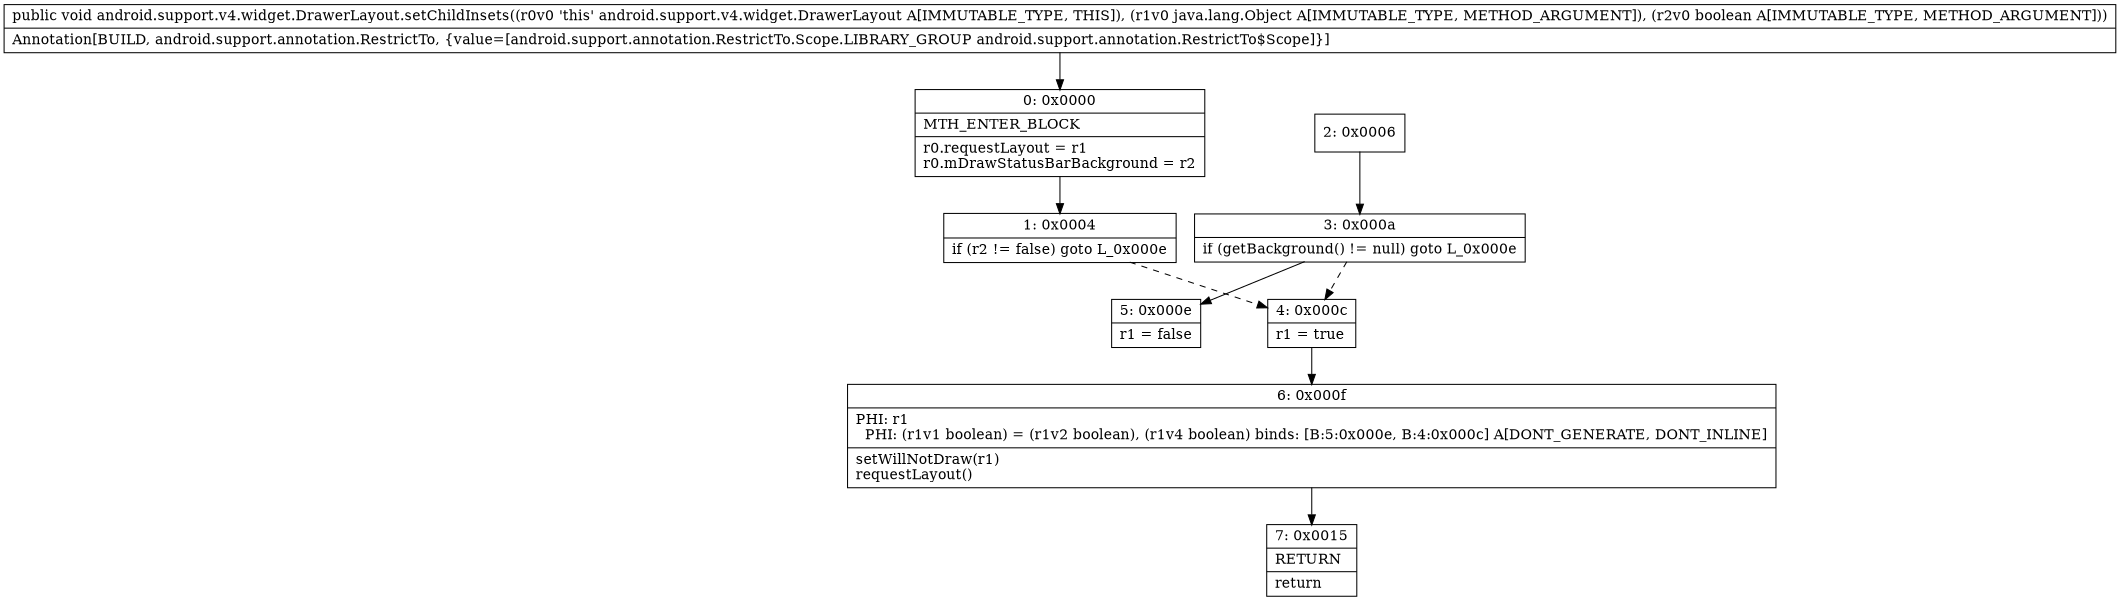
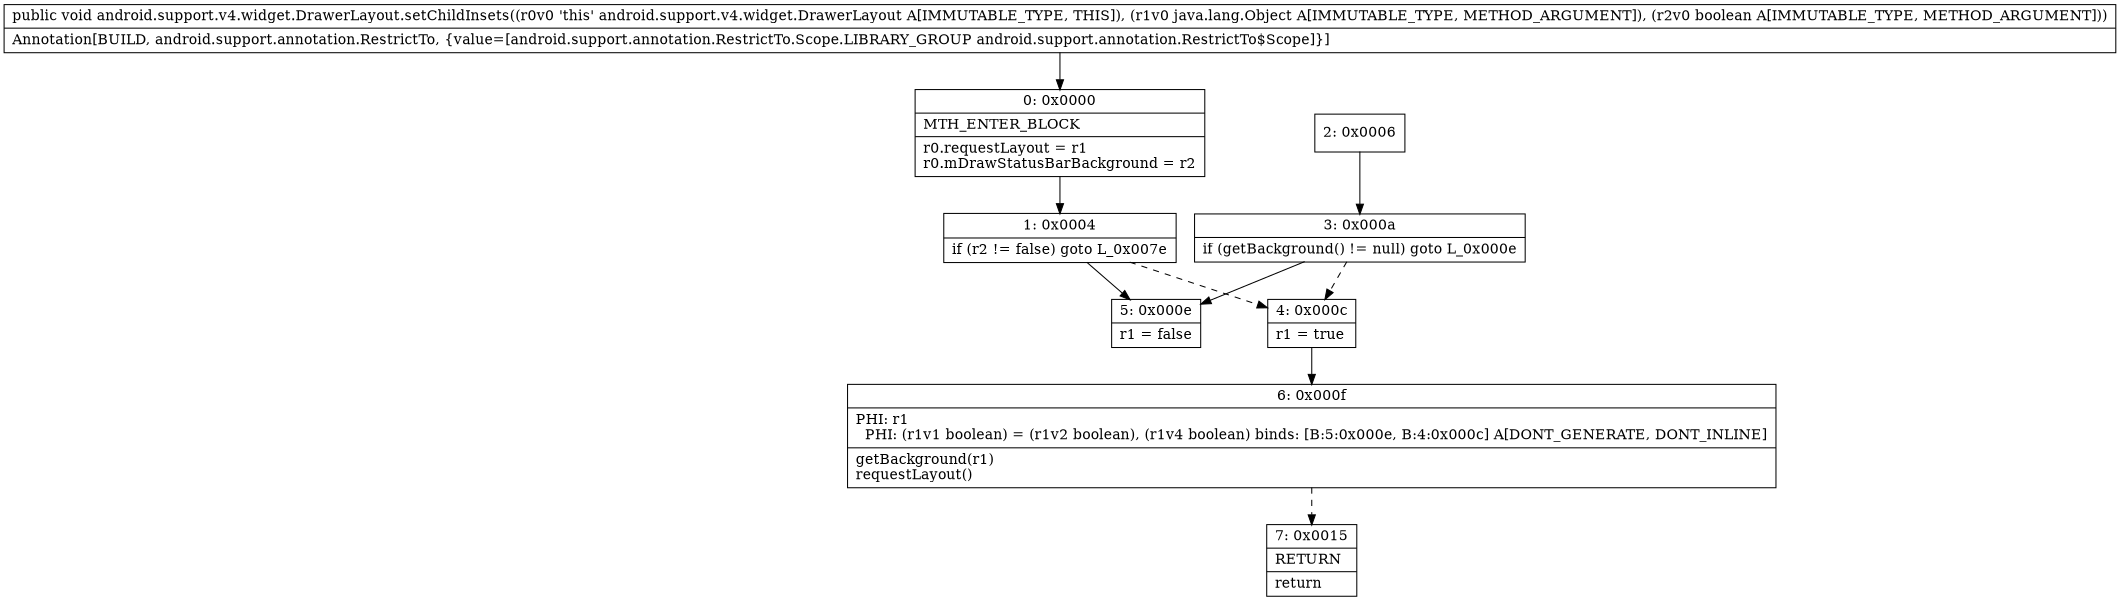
(1060, 250) -> (1060, 250)
none -> (1105, 278)
(928, 460) -> (925, 460)
(1312, 501) -> (1312, 501)
